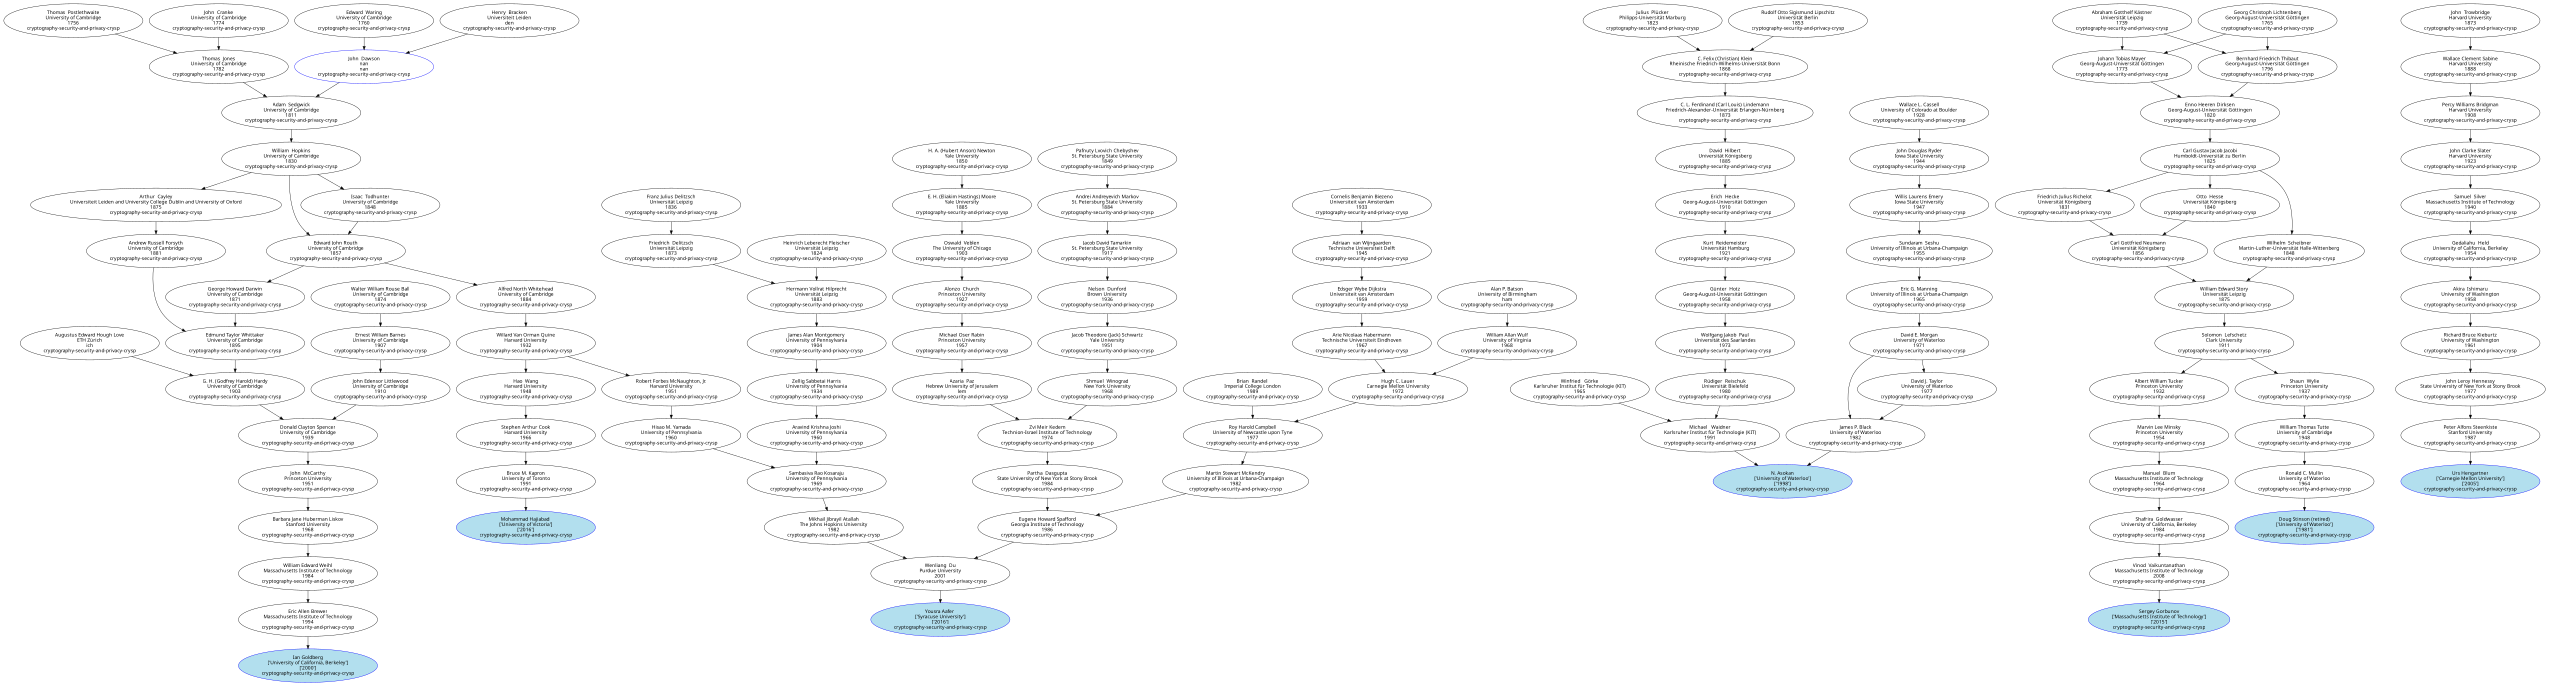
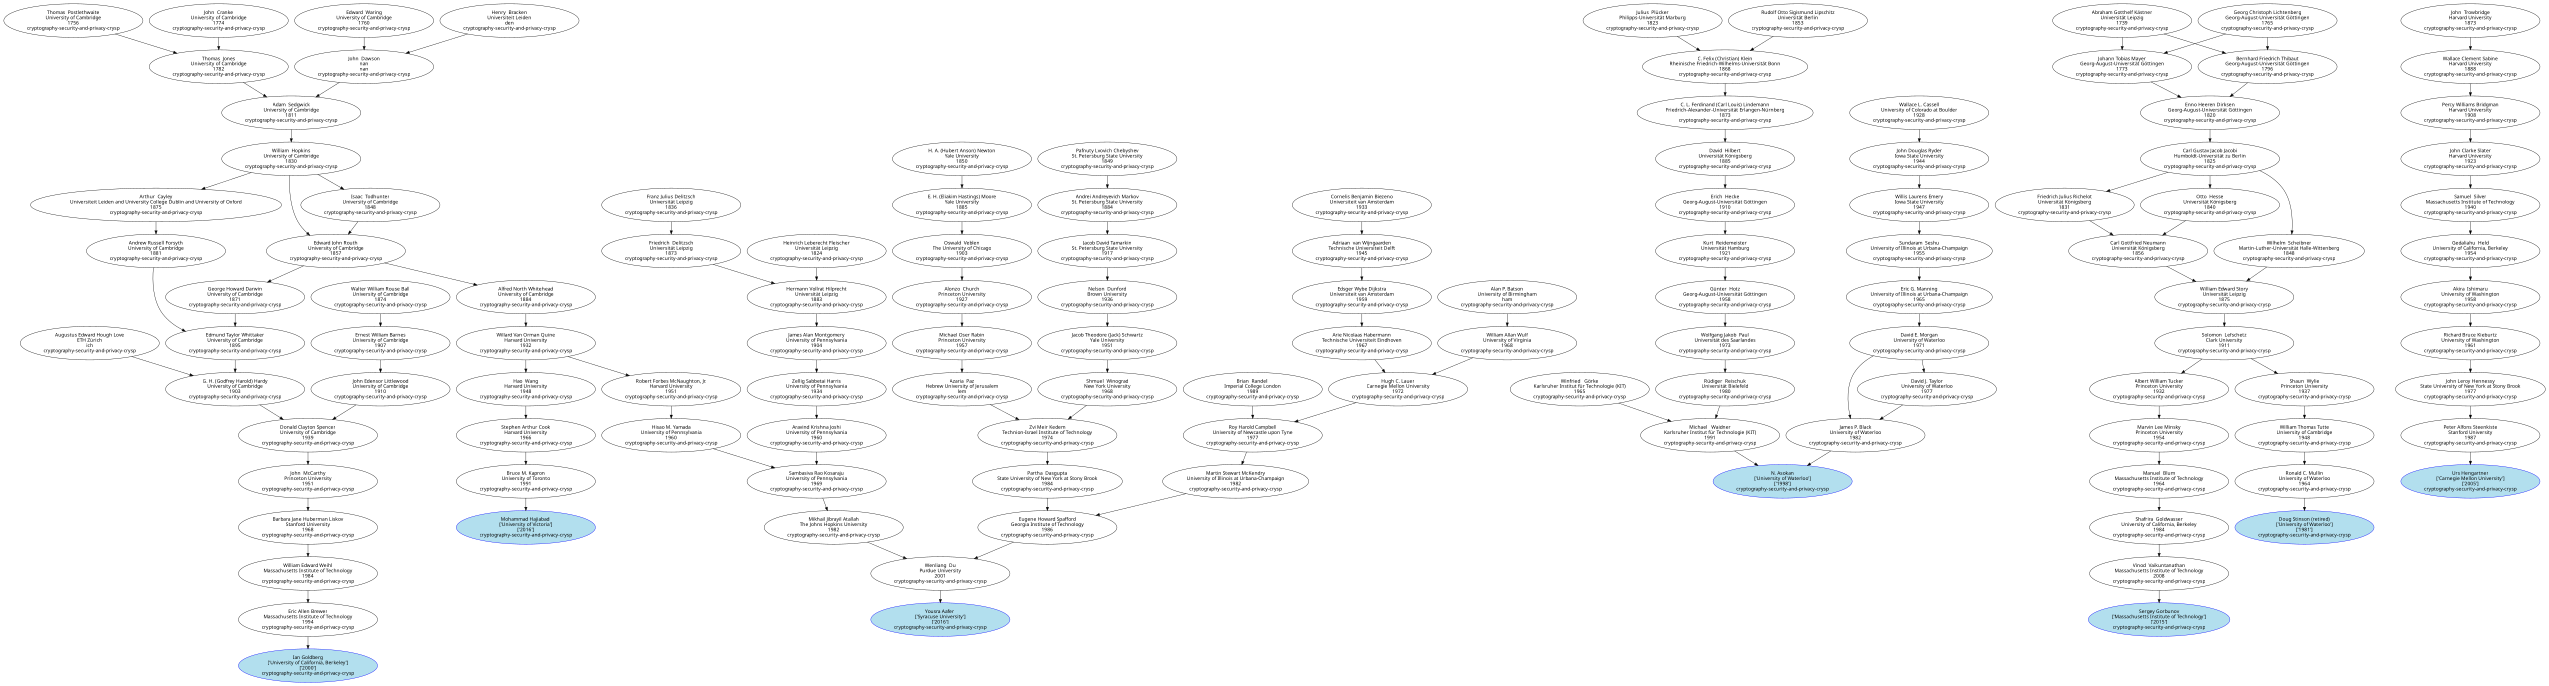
(364, 67) -> (364, 67)
